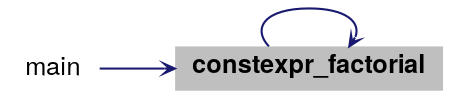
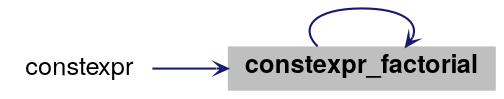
(54, 69) -> (80, 69)
